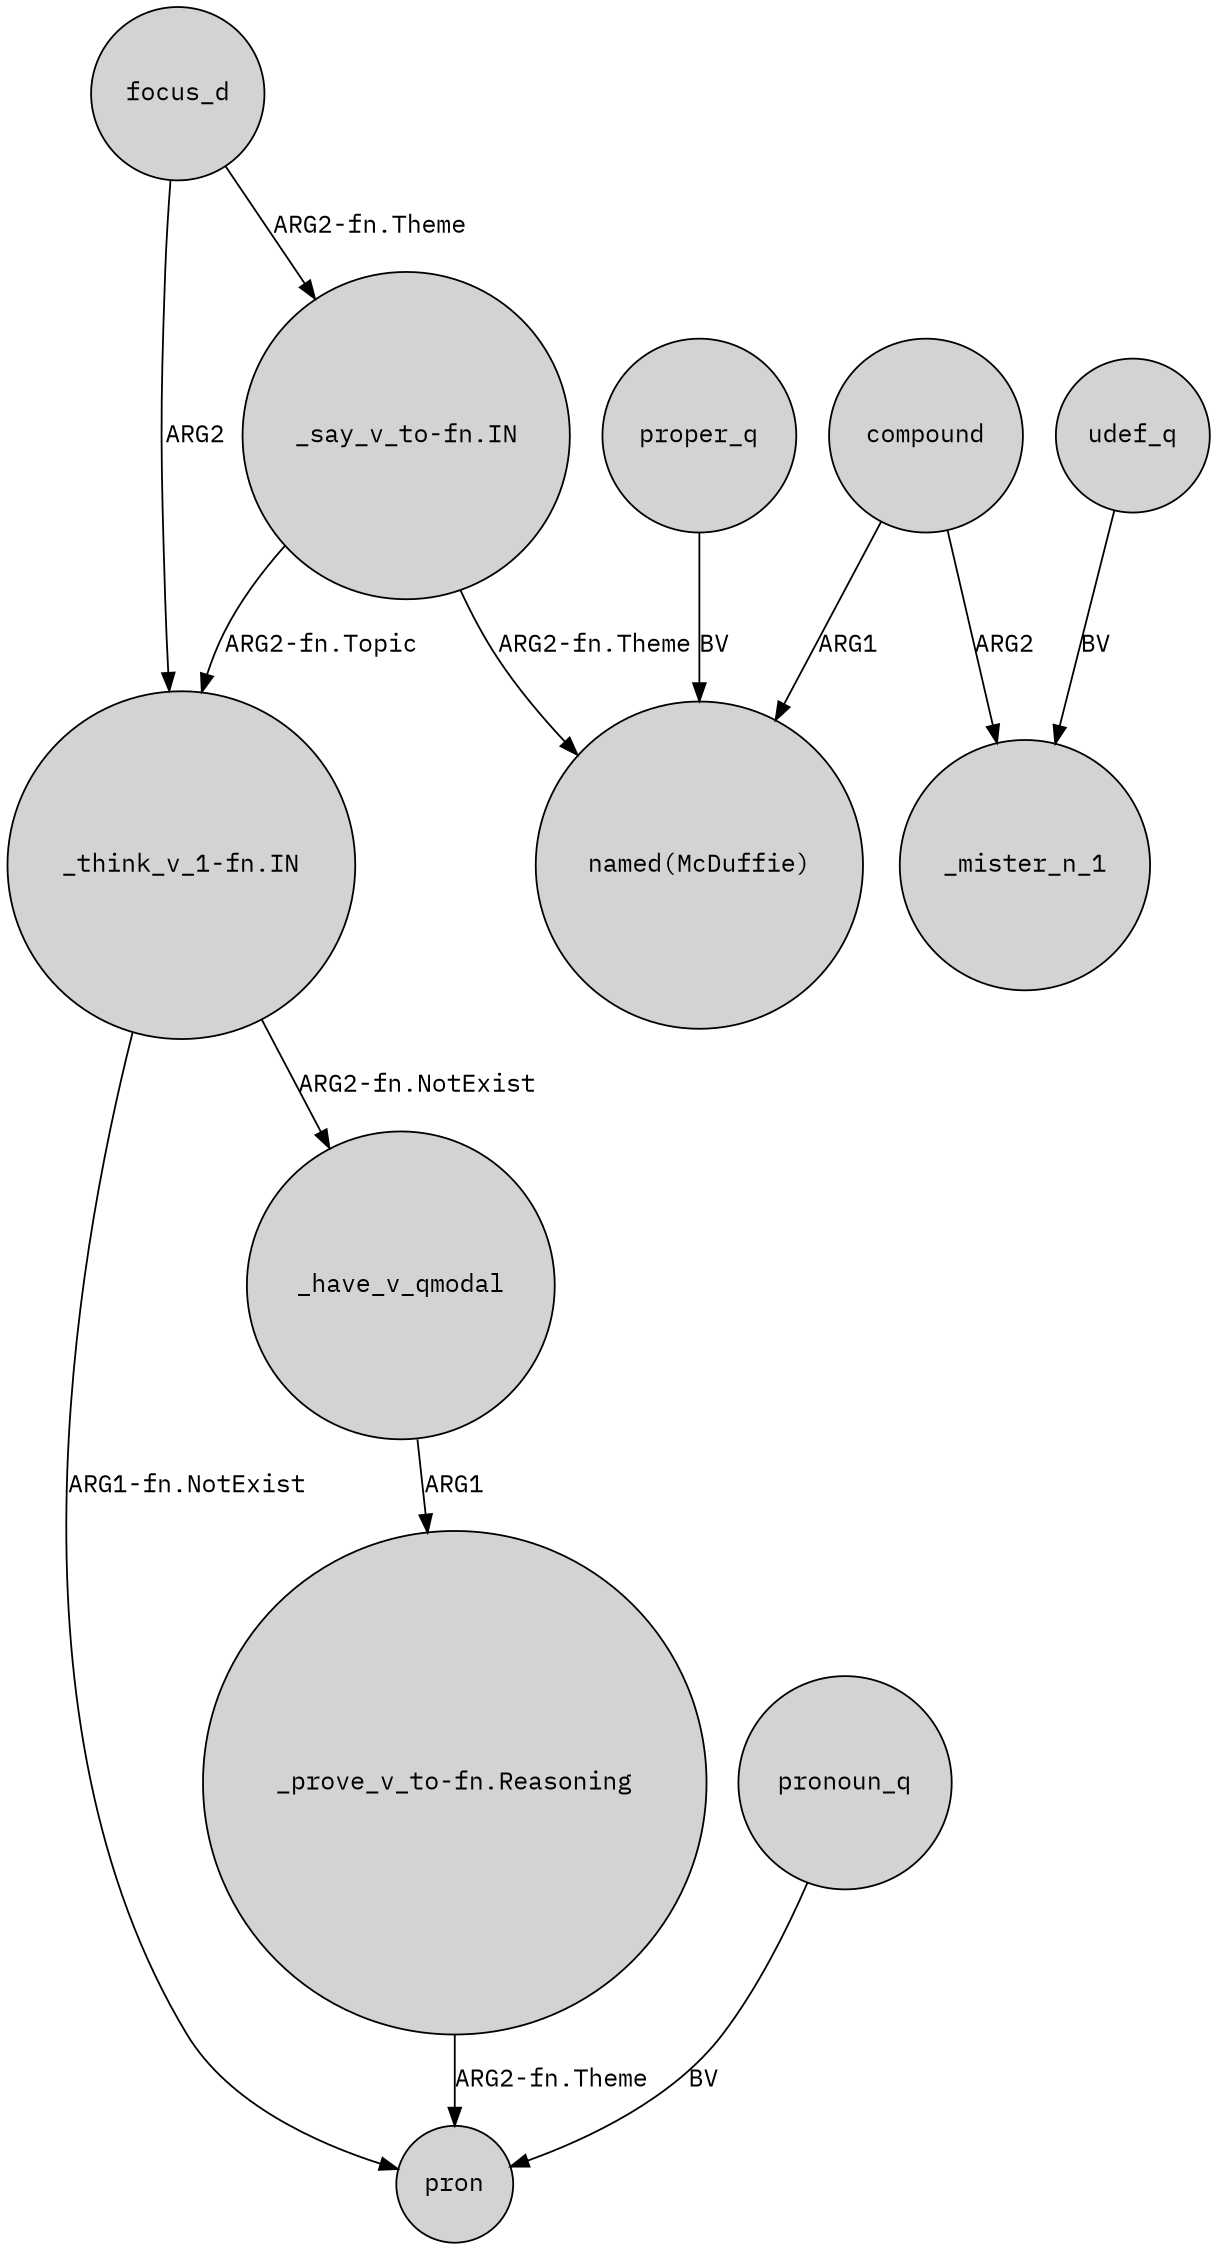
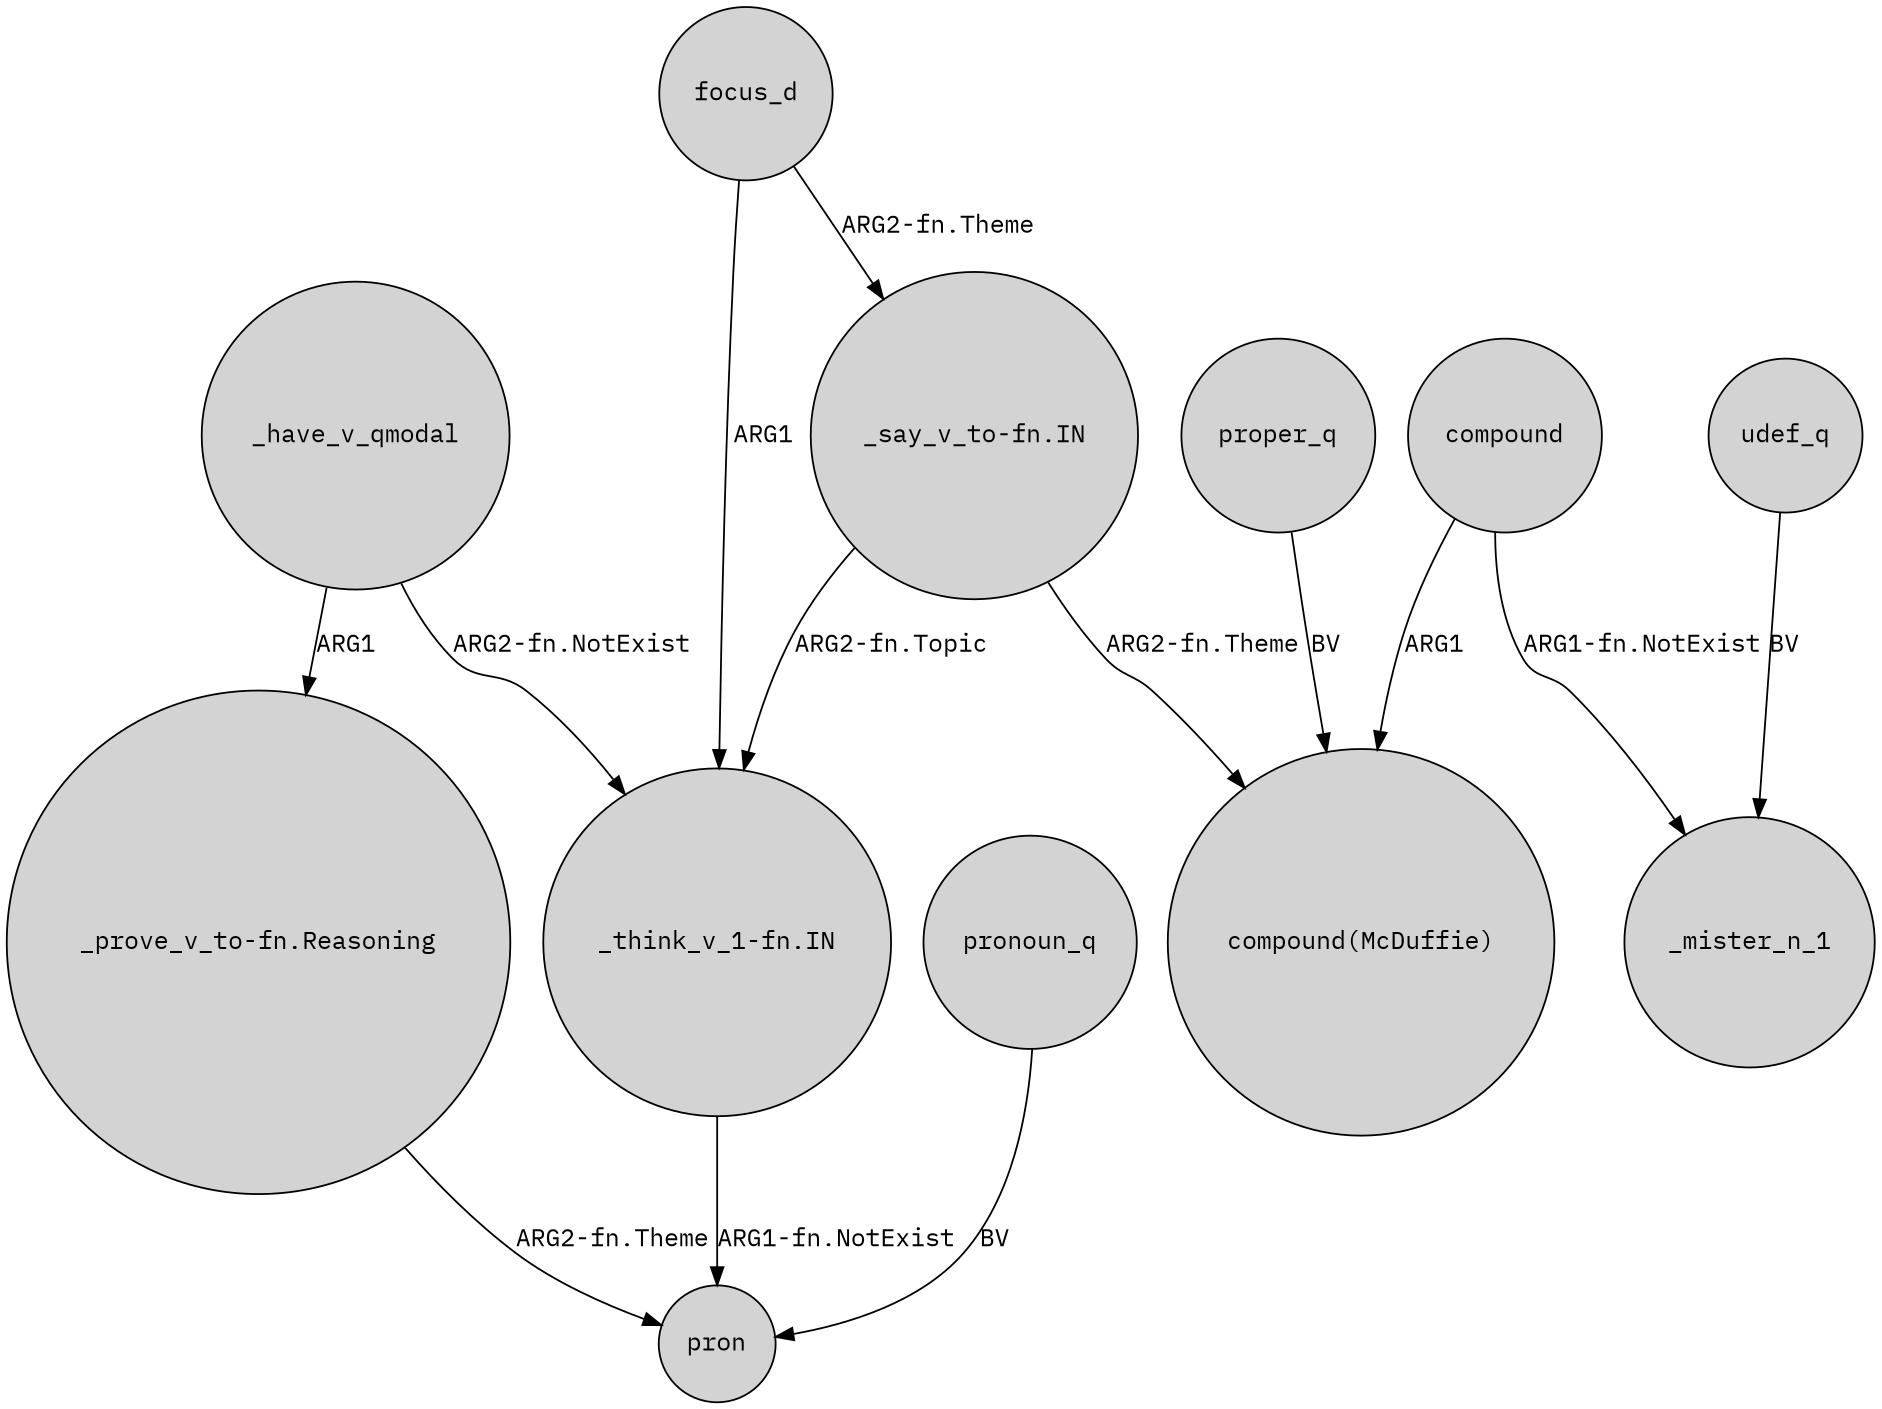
(196, 436) -> (764, 436)
(1005, 645) -> (1643, 645)
(699, 865) -> (1361, 942)
(291, 1076) -> (505, 680)
